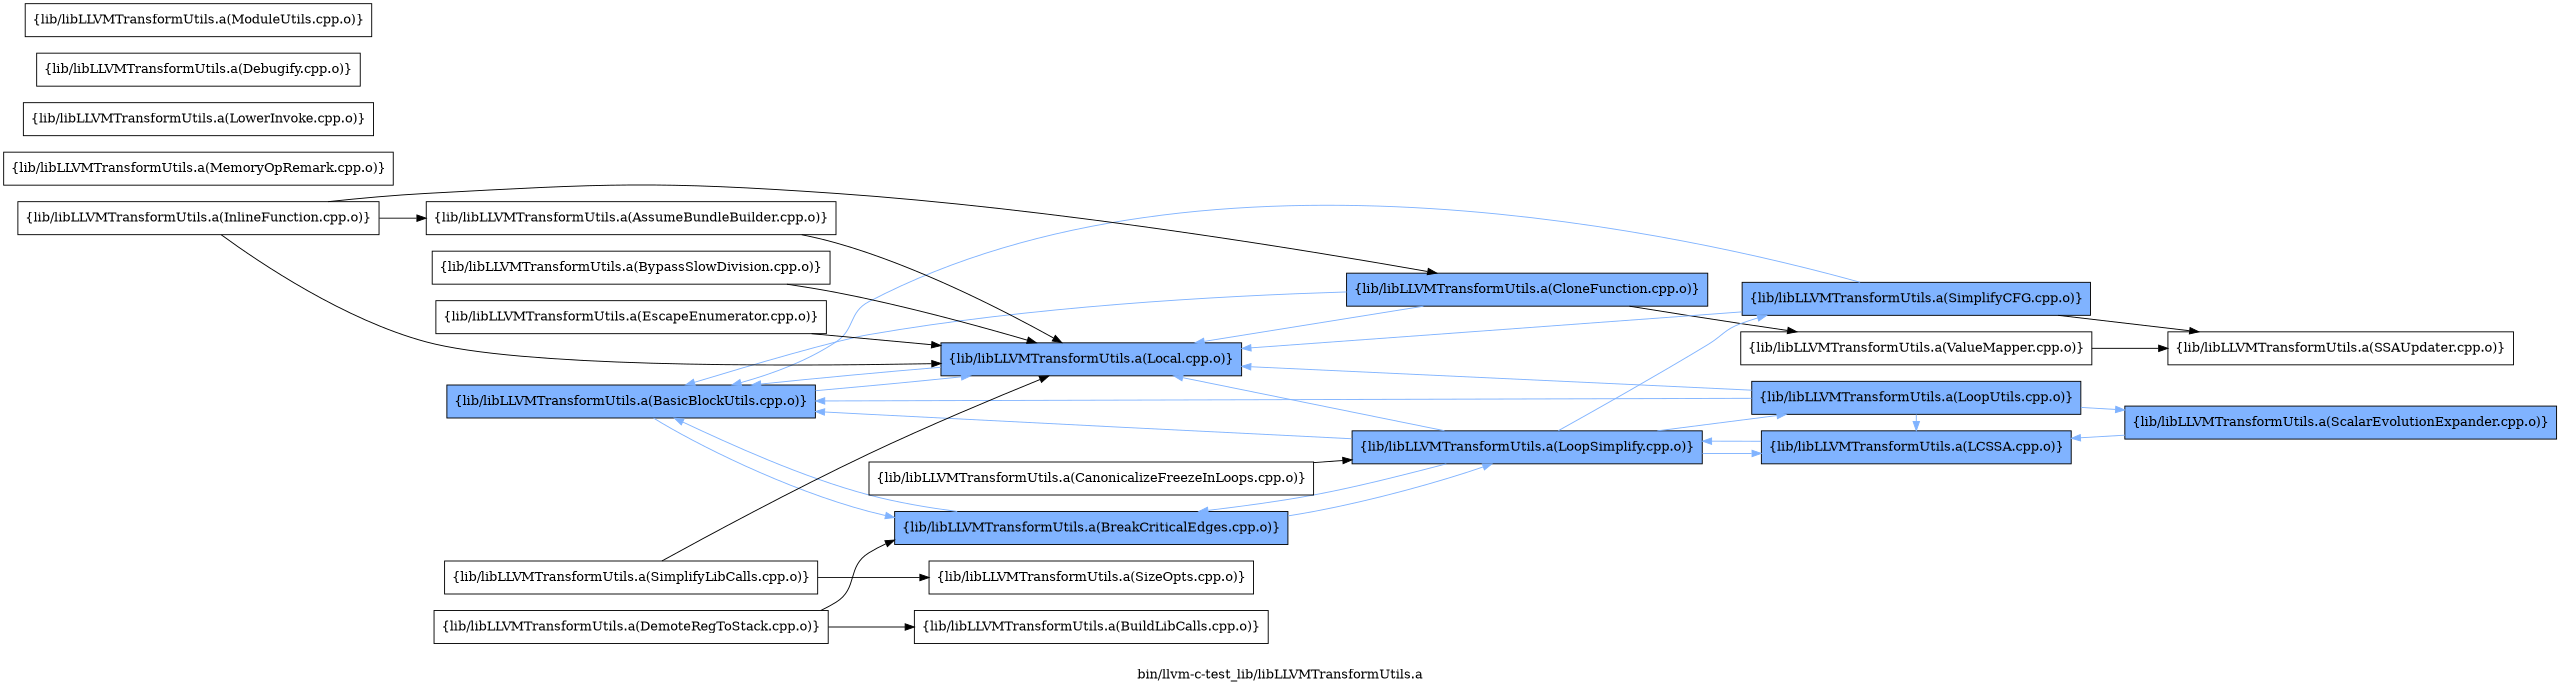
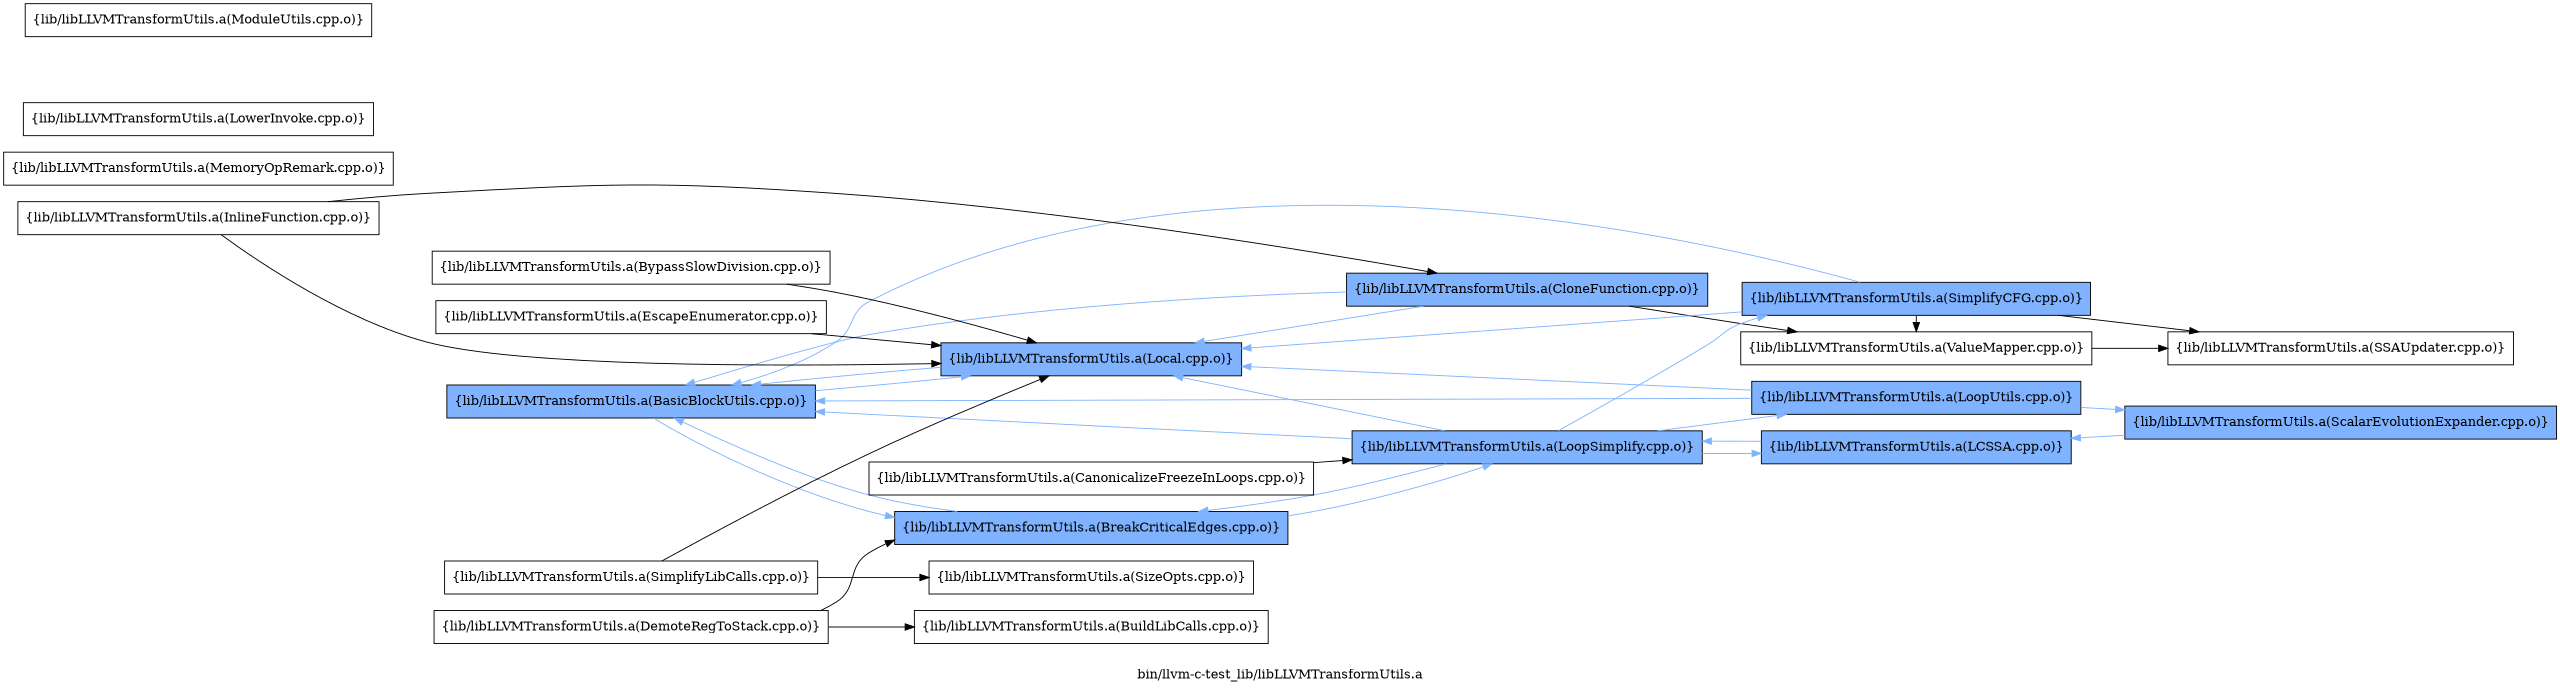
(198, 70) -> none
(631, 218) -> none
none -> (1916, 319)
(1916, 418) -> none
